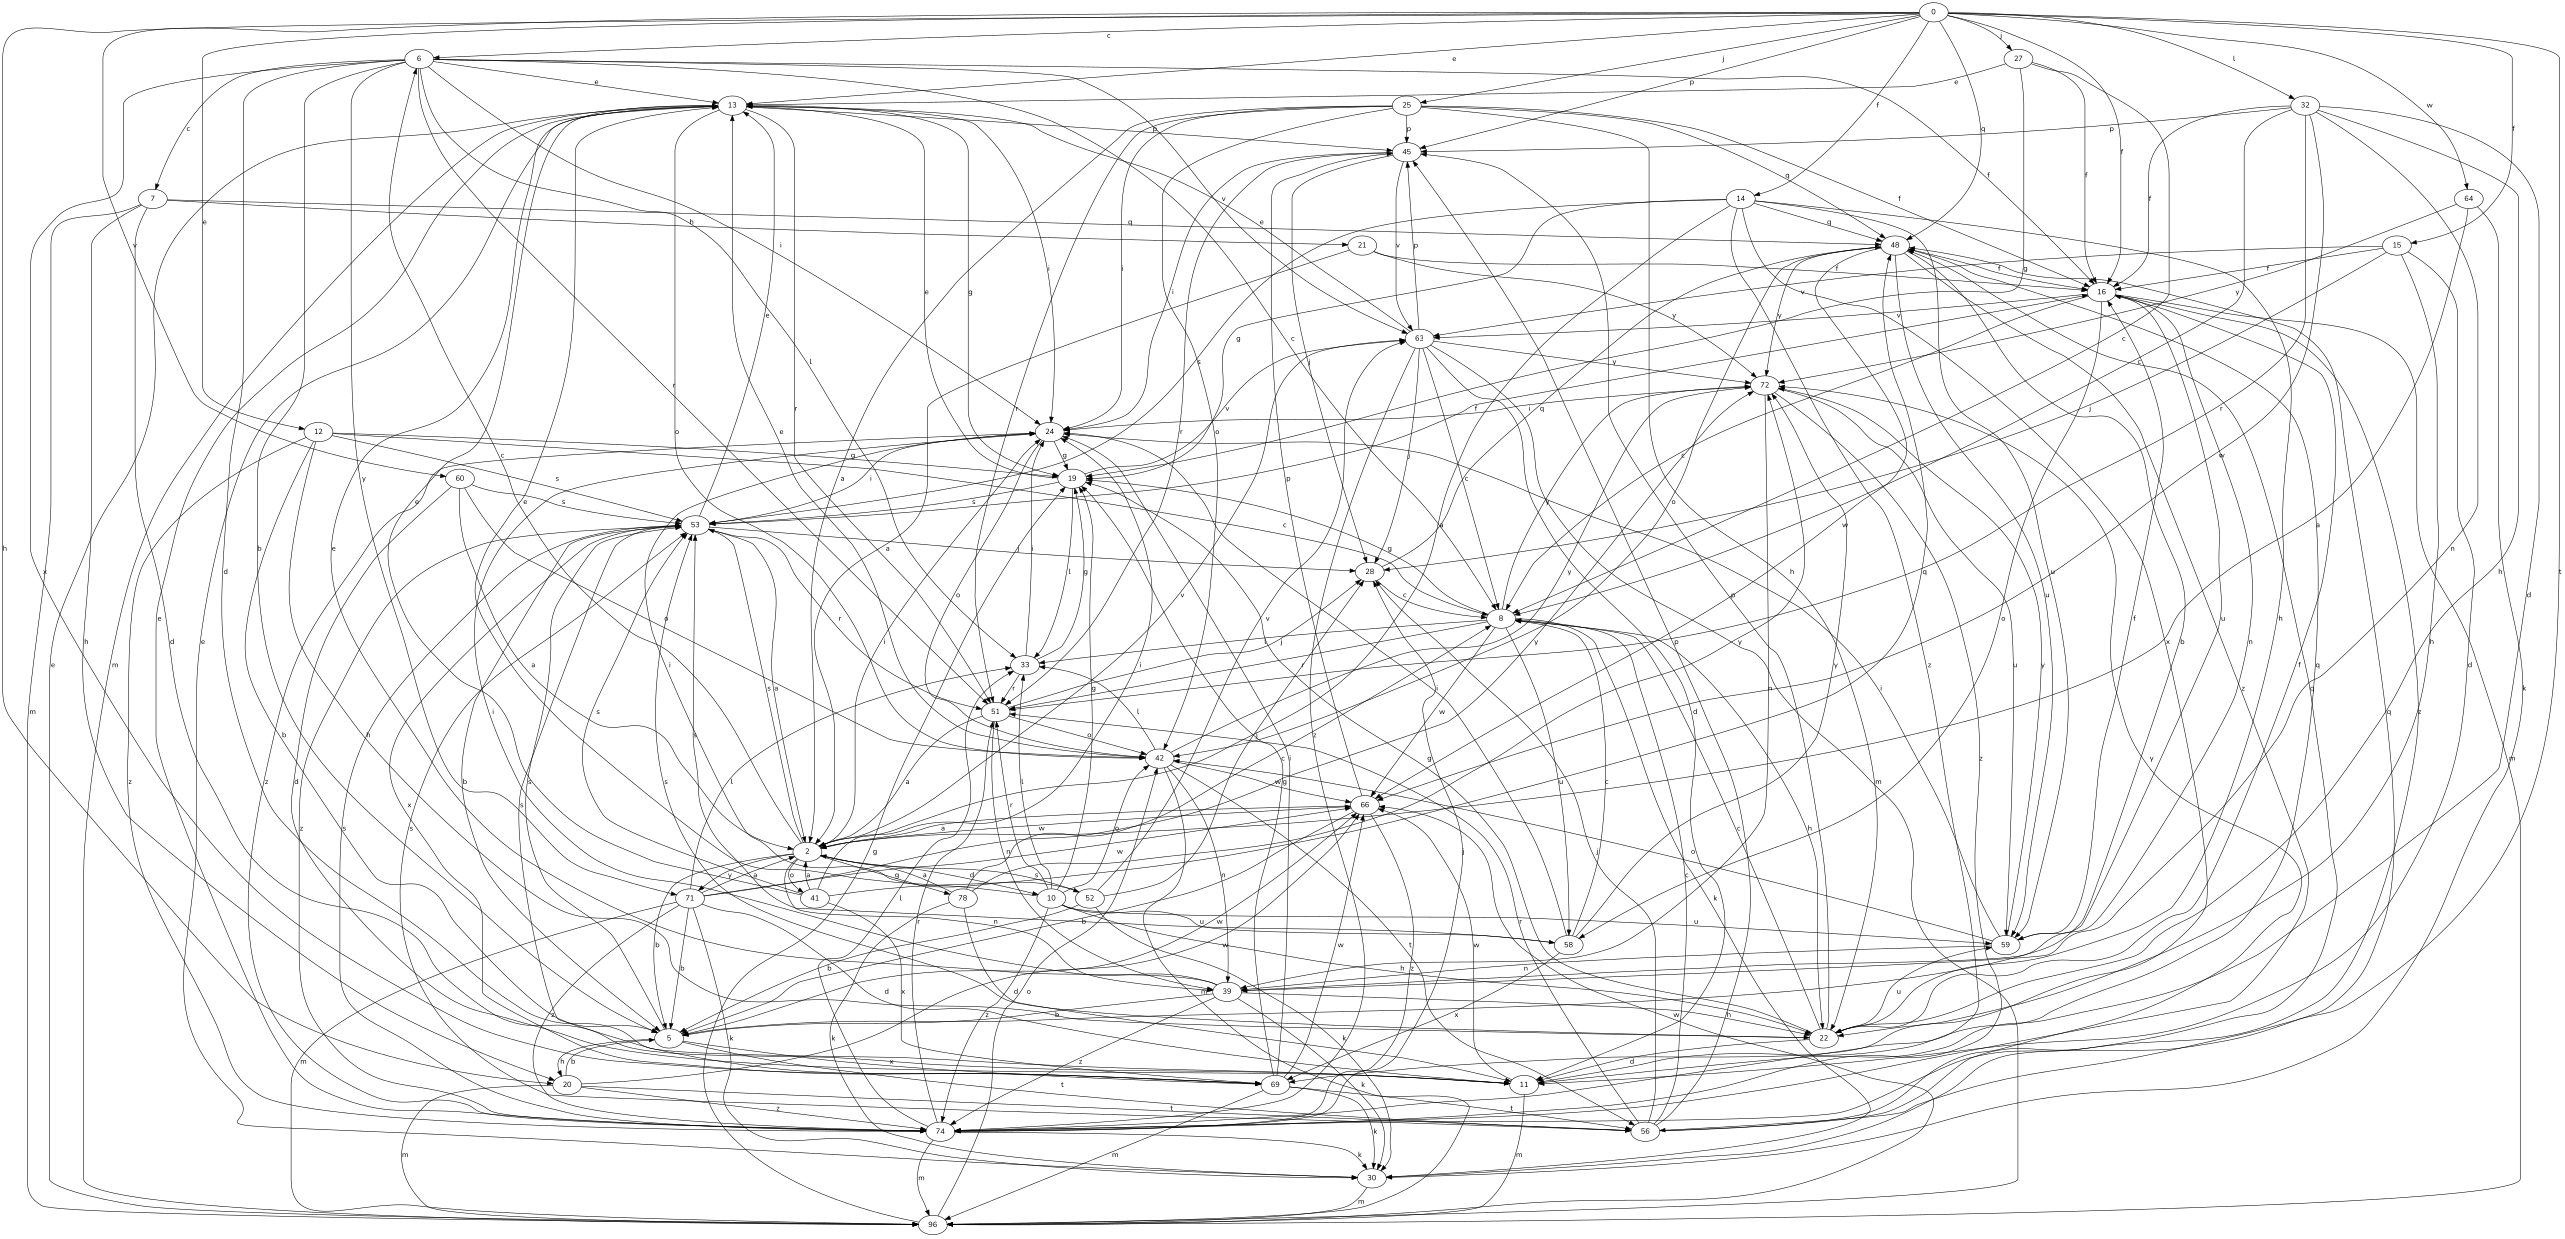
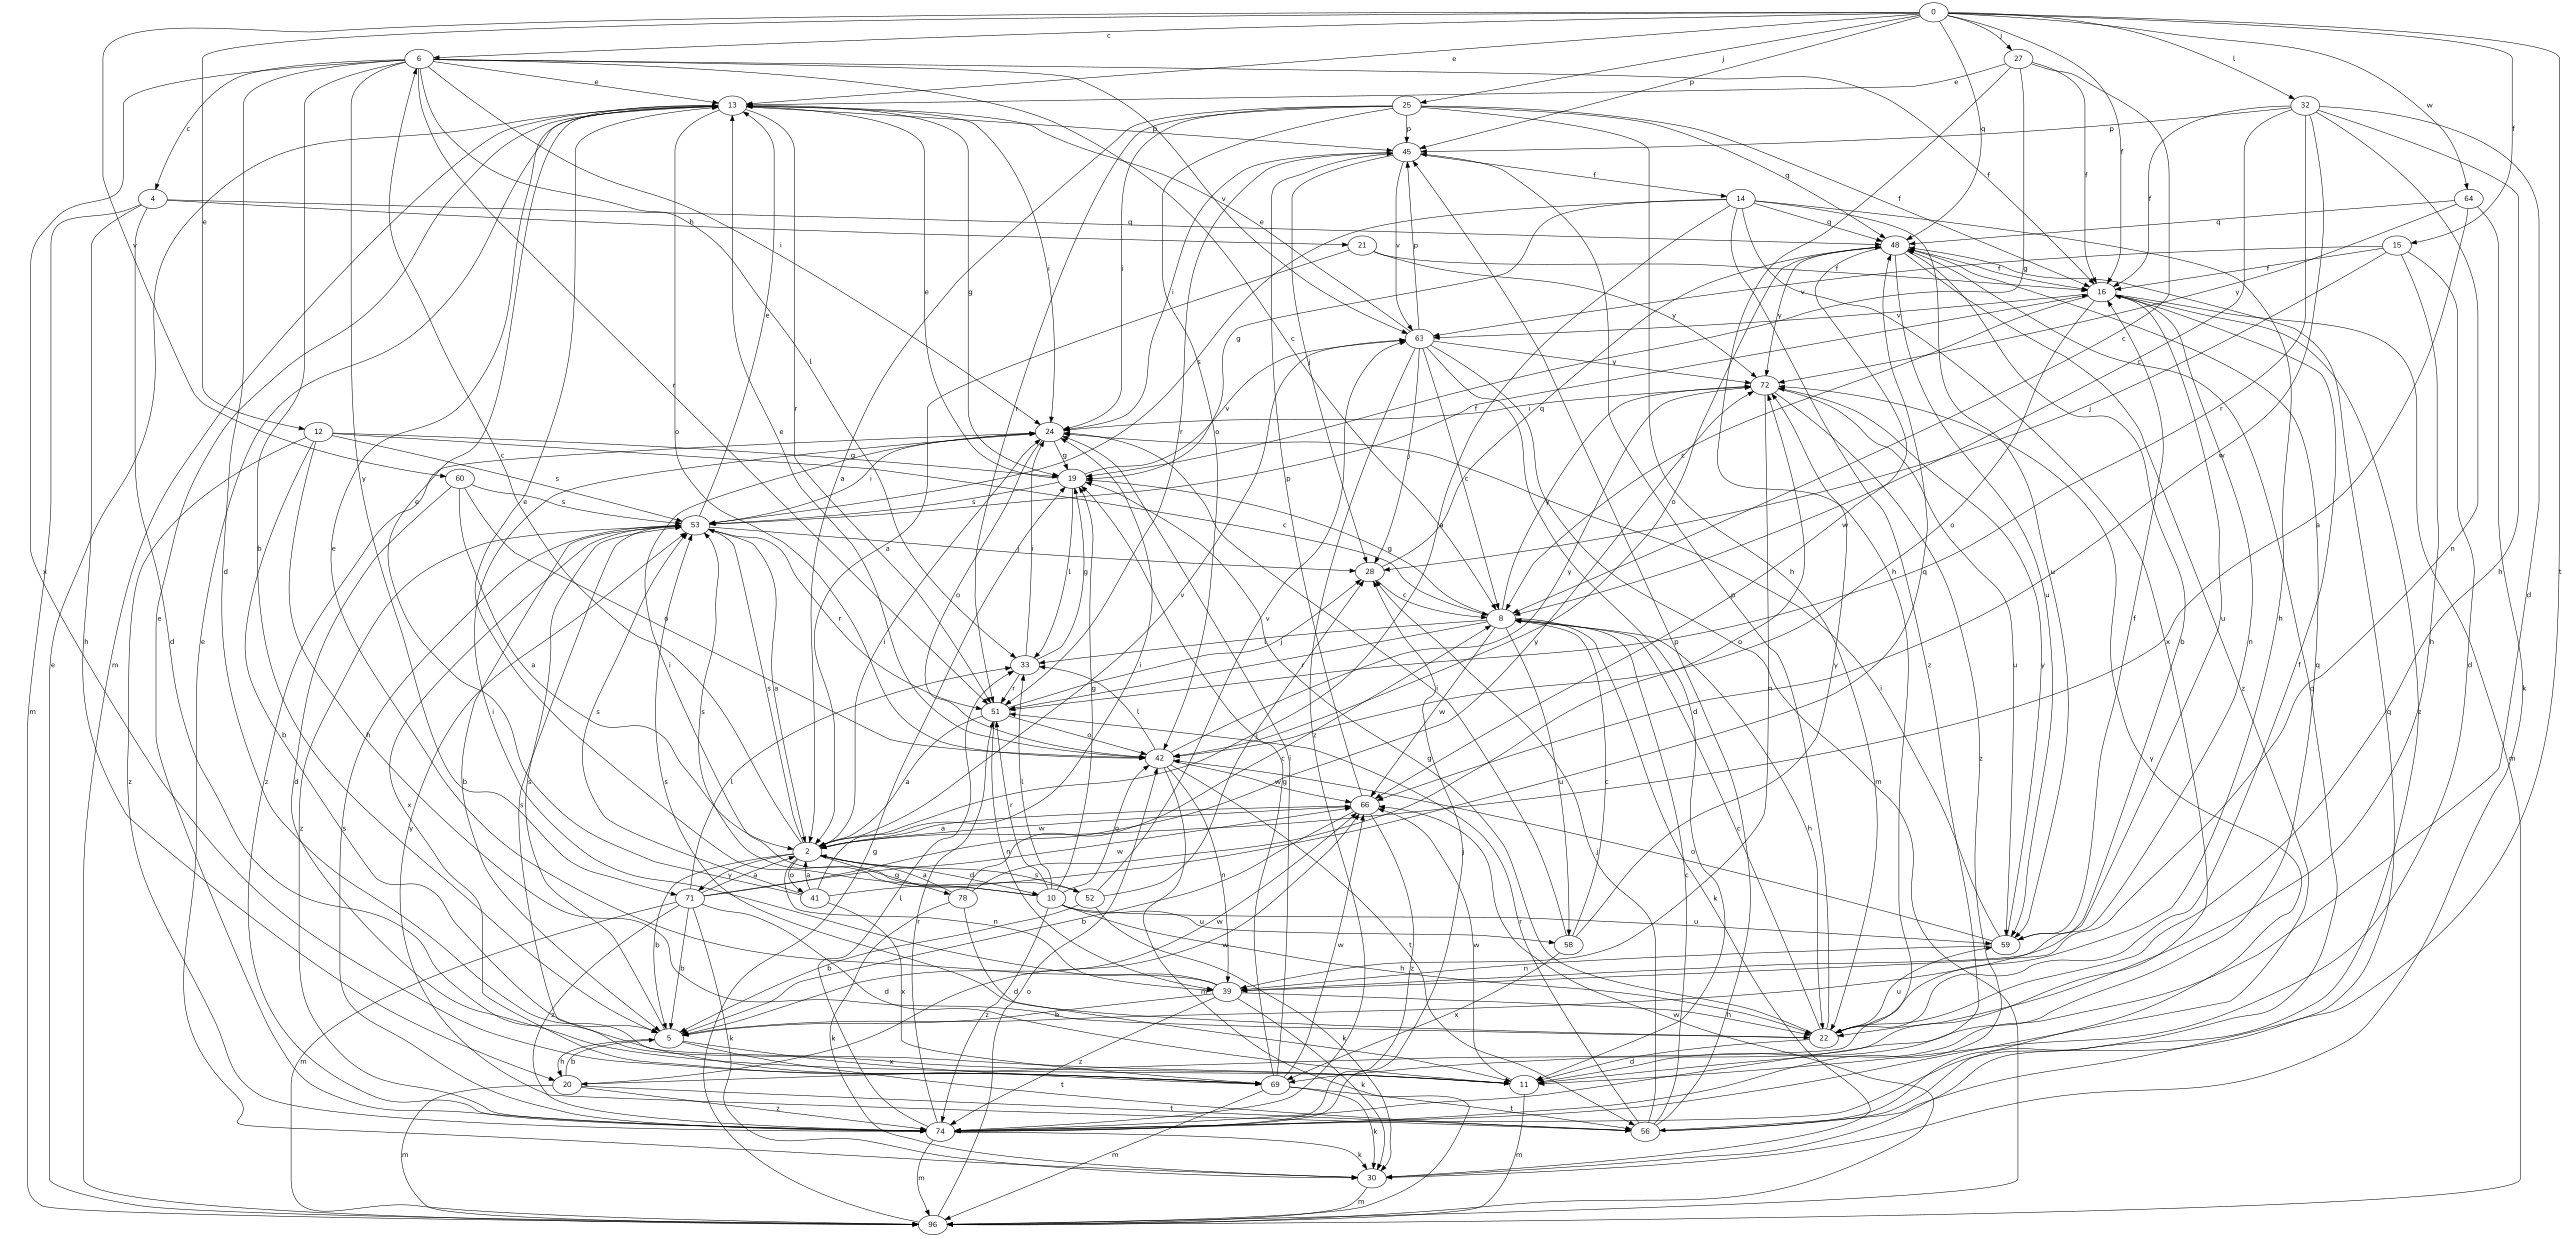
(281, 26) -> (1910, 957)
(1856, 121) -> (1571, 175)
(153, 199) -> (153, 199)
none -> (2185, 222)
(1740, 642) -> (1740, 642)
(1956, 714) -> (1712, 660)
(411, 829) -> (411, 829)
(971, 916) -> (736, 838)
